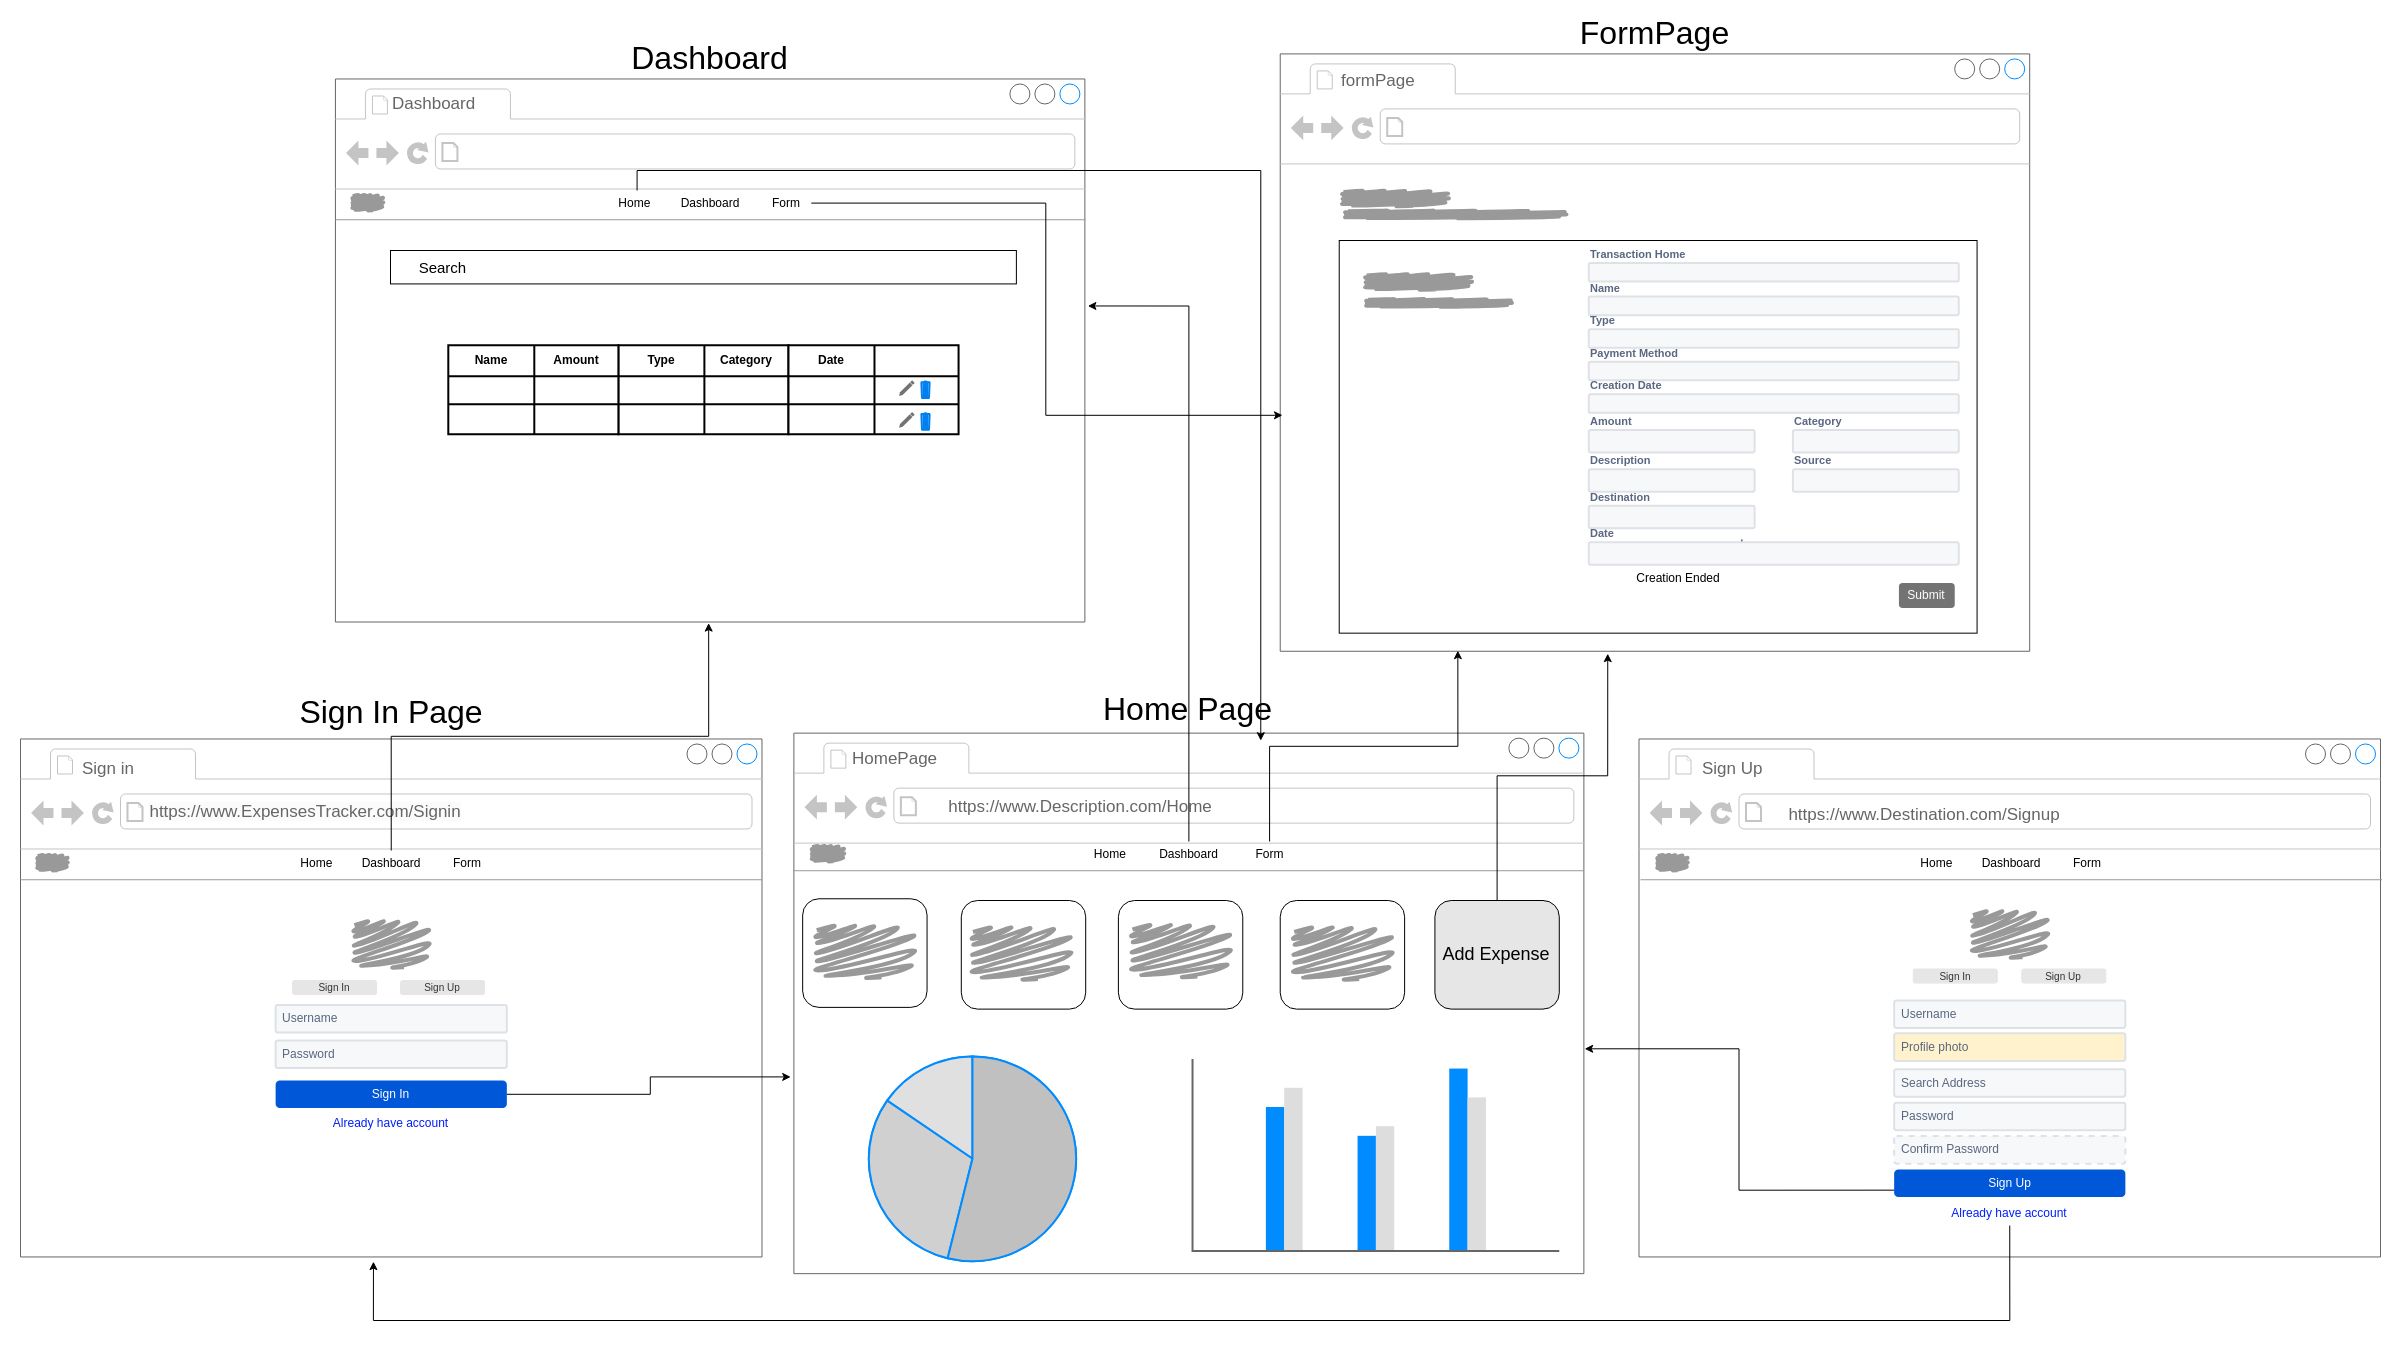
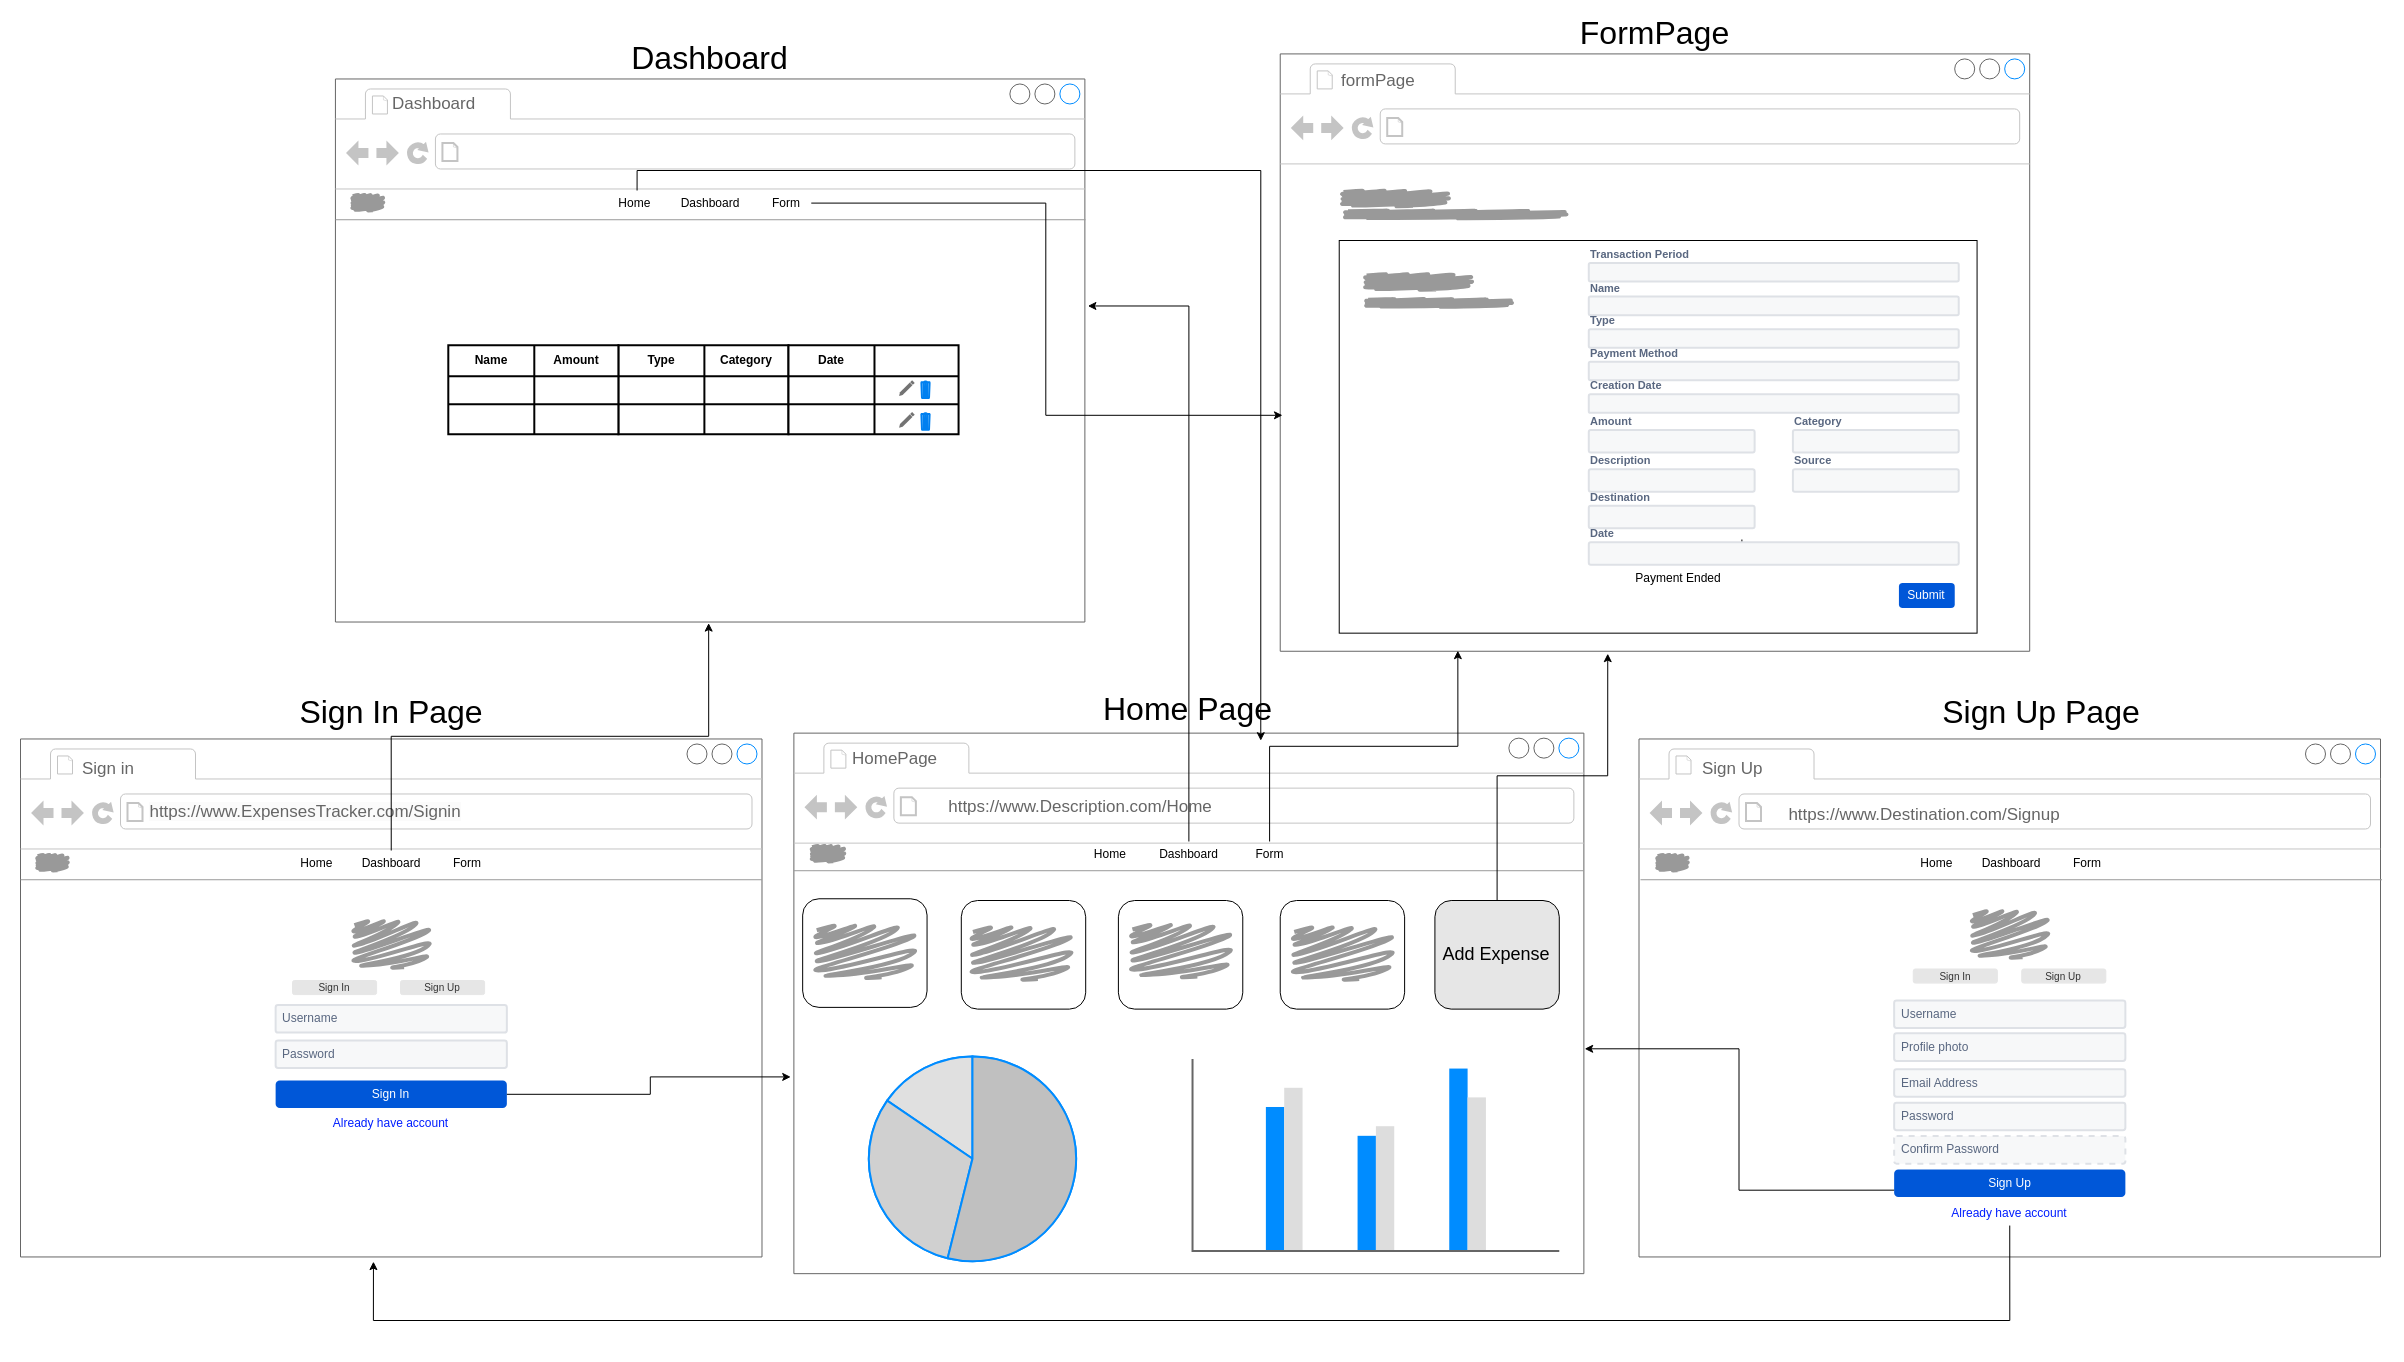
(1637, 255) -> (1642, 255)
(703, 267) -> none
(1679, 579) -> (1679, 579)
(1927, 596) -> (1927, 596)
none -> (2041, 712)
(2010, 1047) -> (2010, 1047)
(1947, 1084) -> (1941, 1084)
